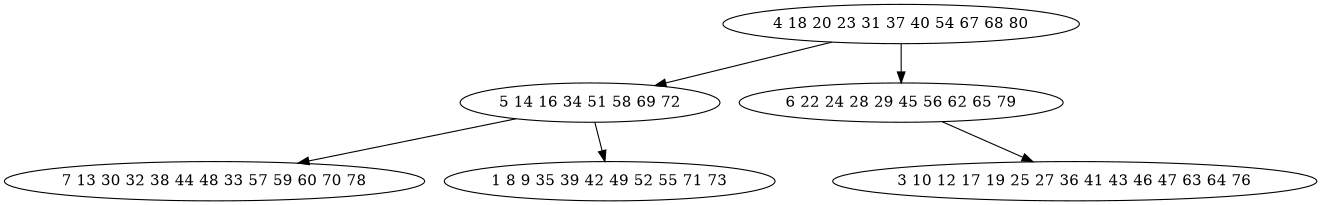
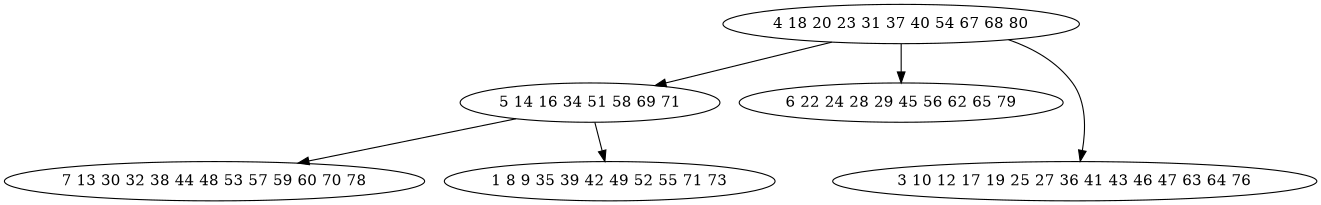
(590, 103) -> (590, 103)
(982, 140) -> (1070, 80)
(215, 181) -> (215, 181)
